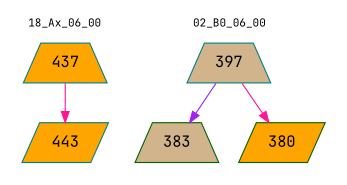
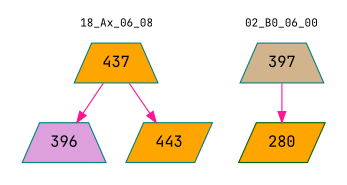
(65, 24) -> (117, 24)
none -> (64, 143)
(177, 143) -> none
(282, 143) -> (282, 143)
